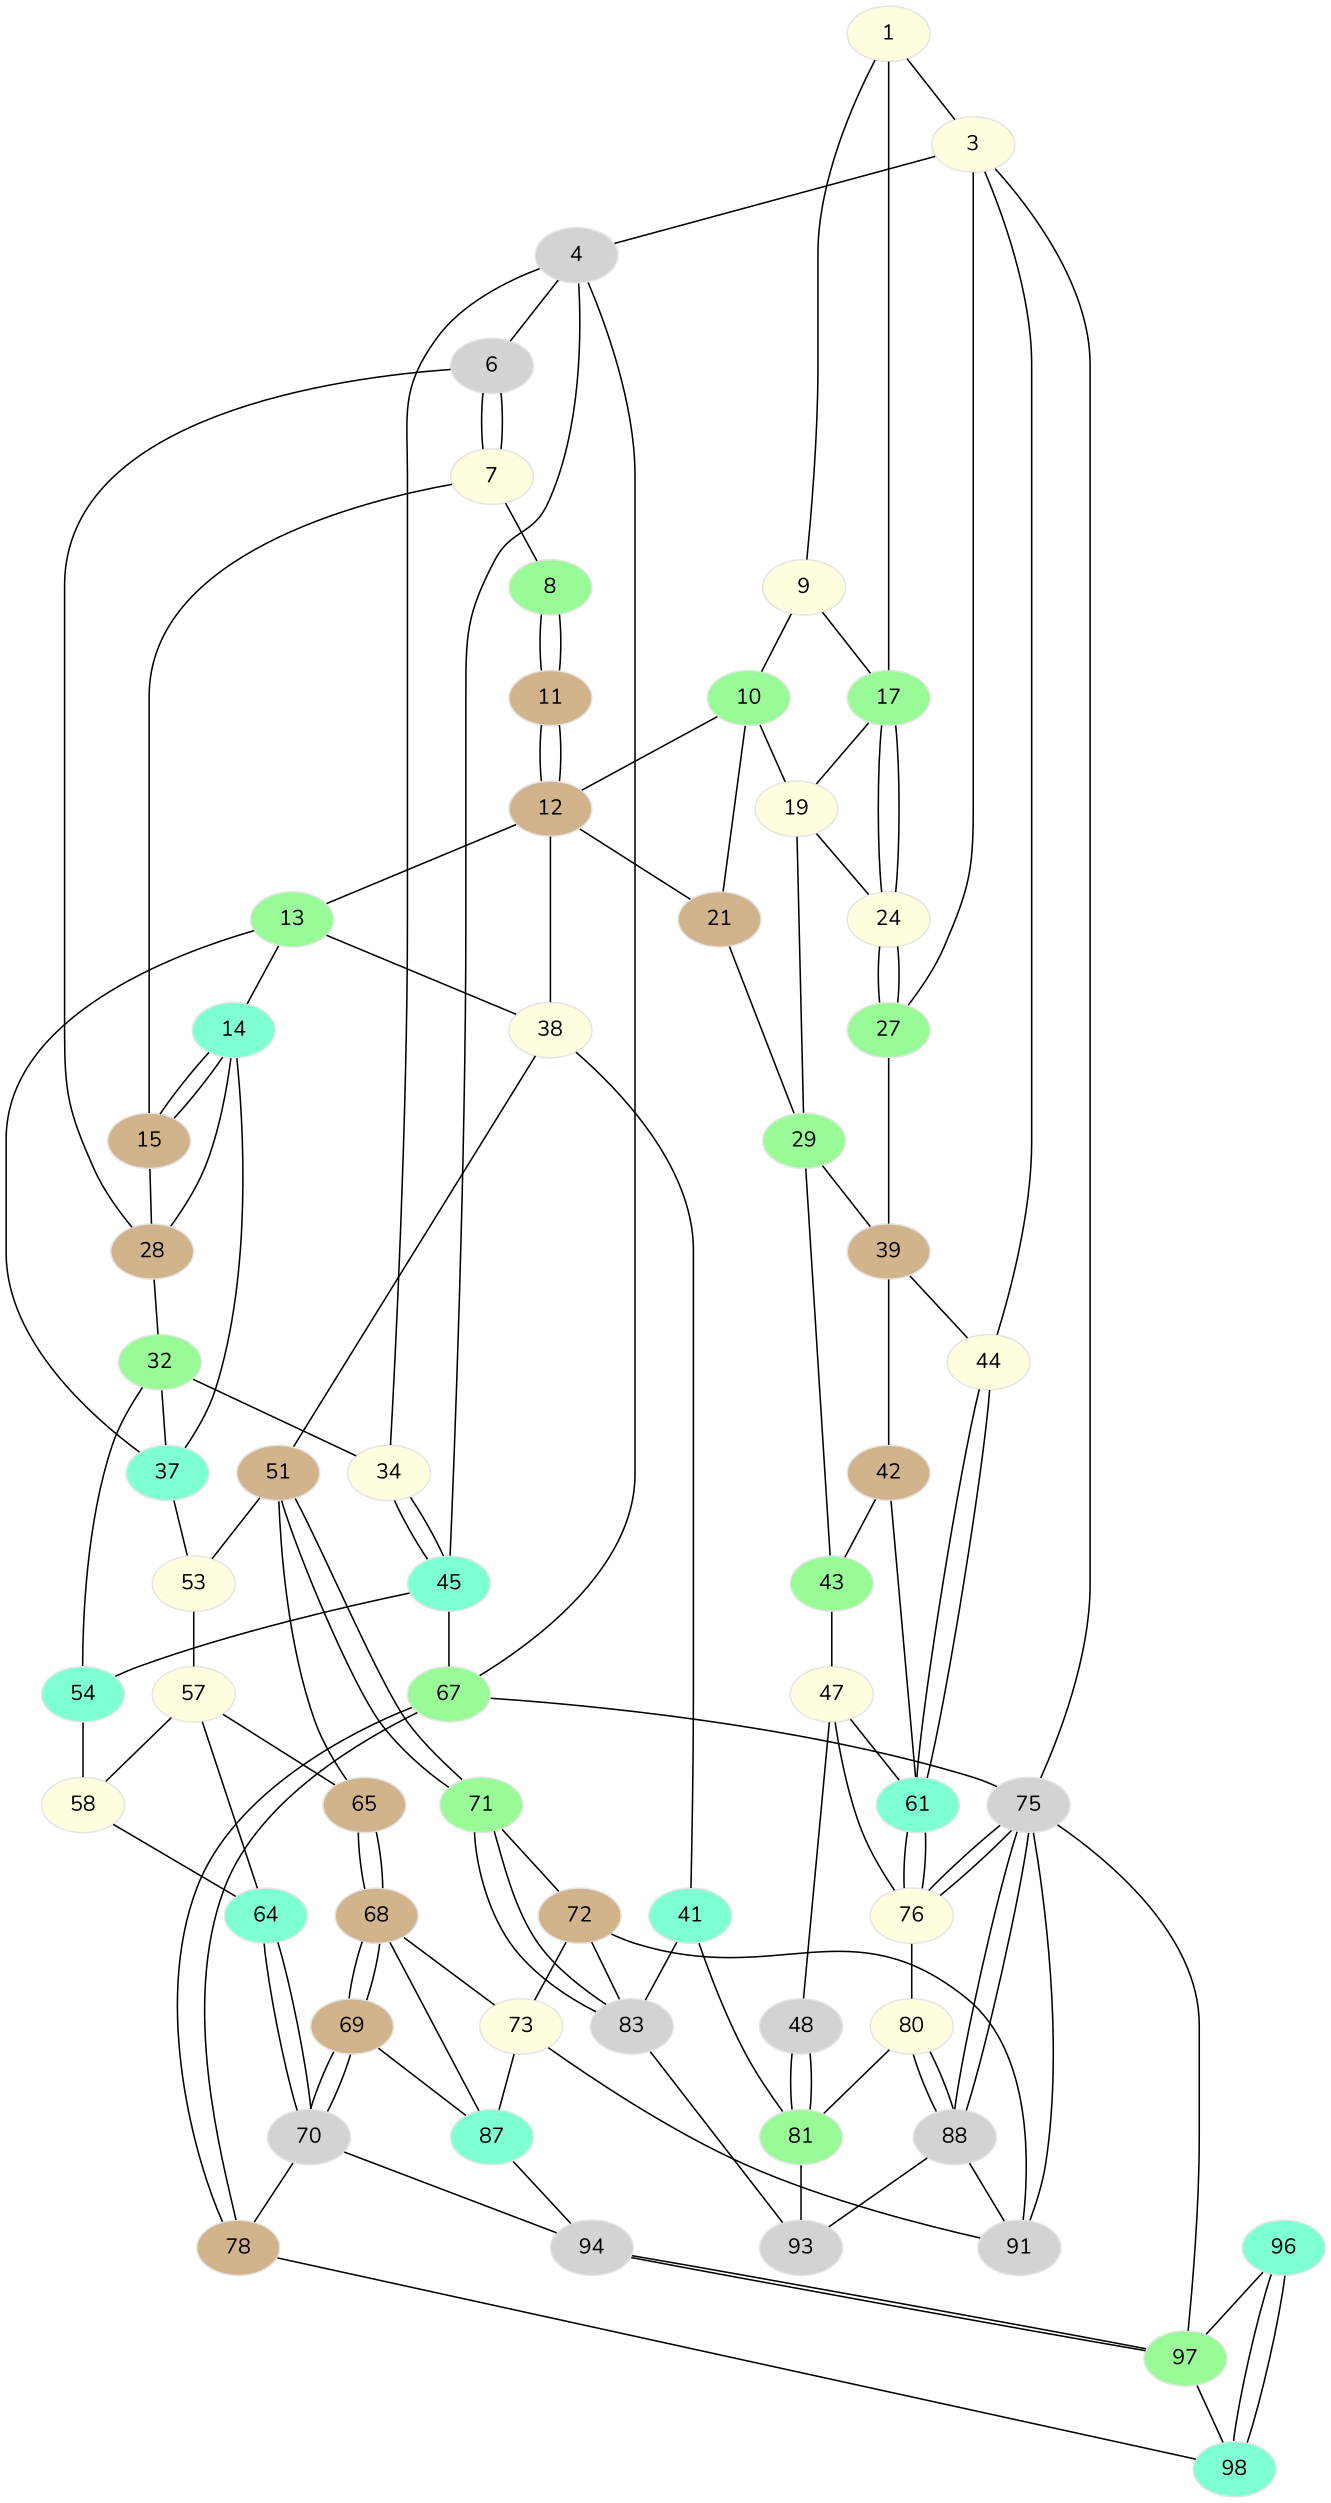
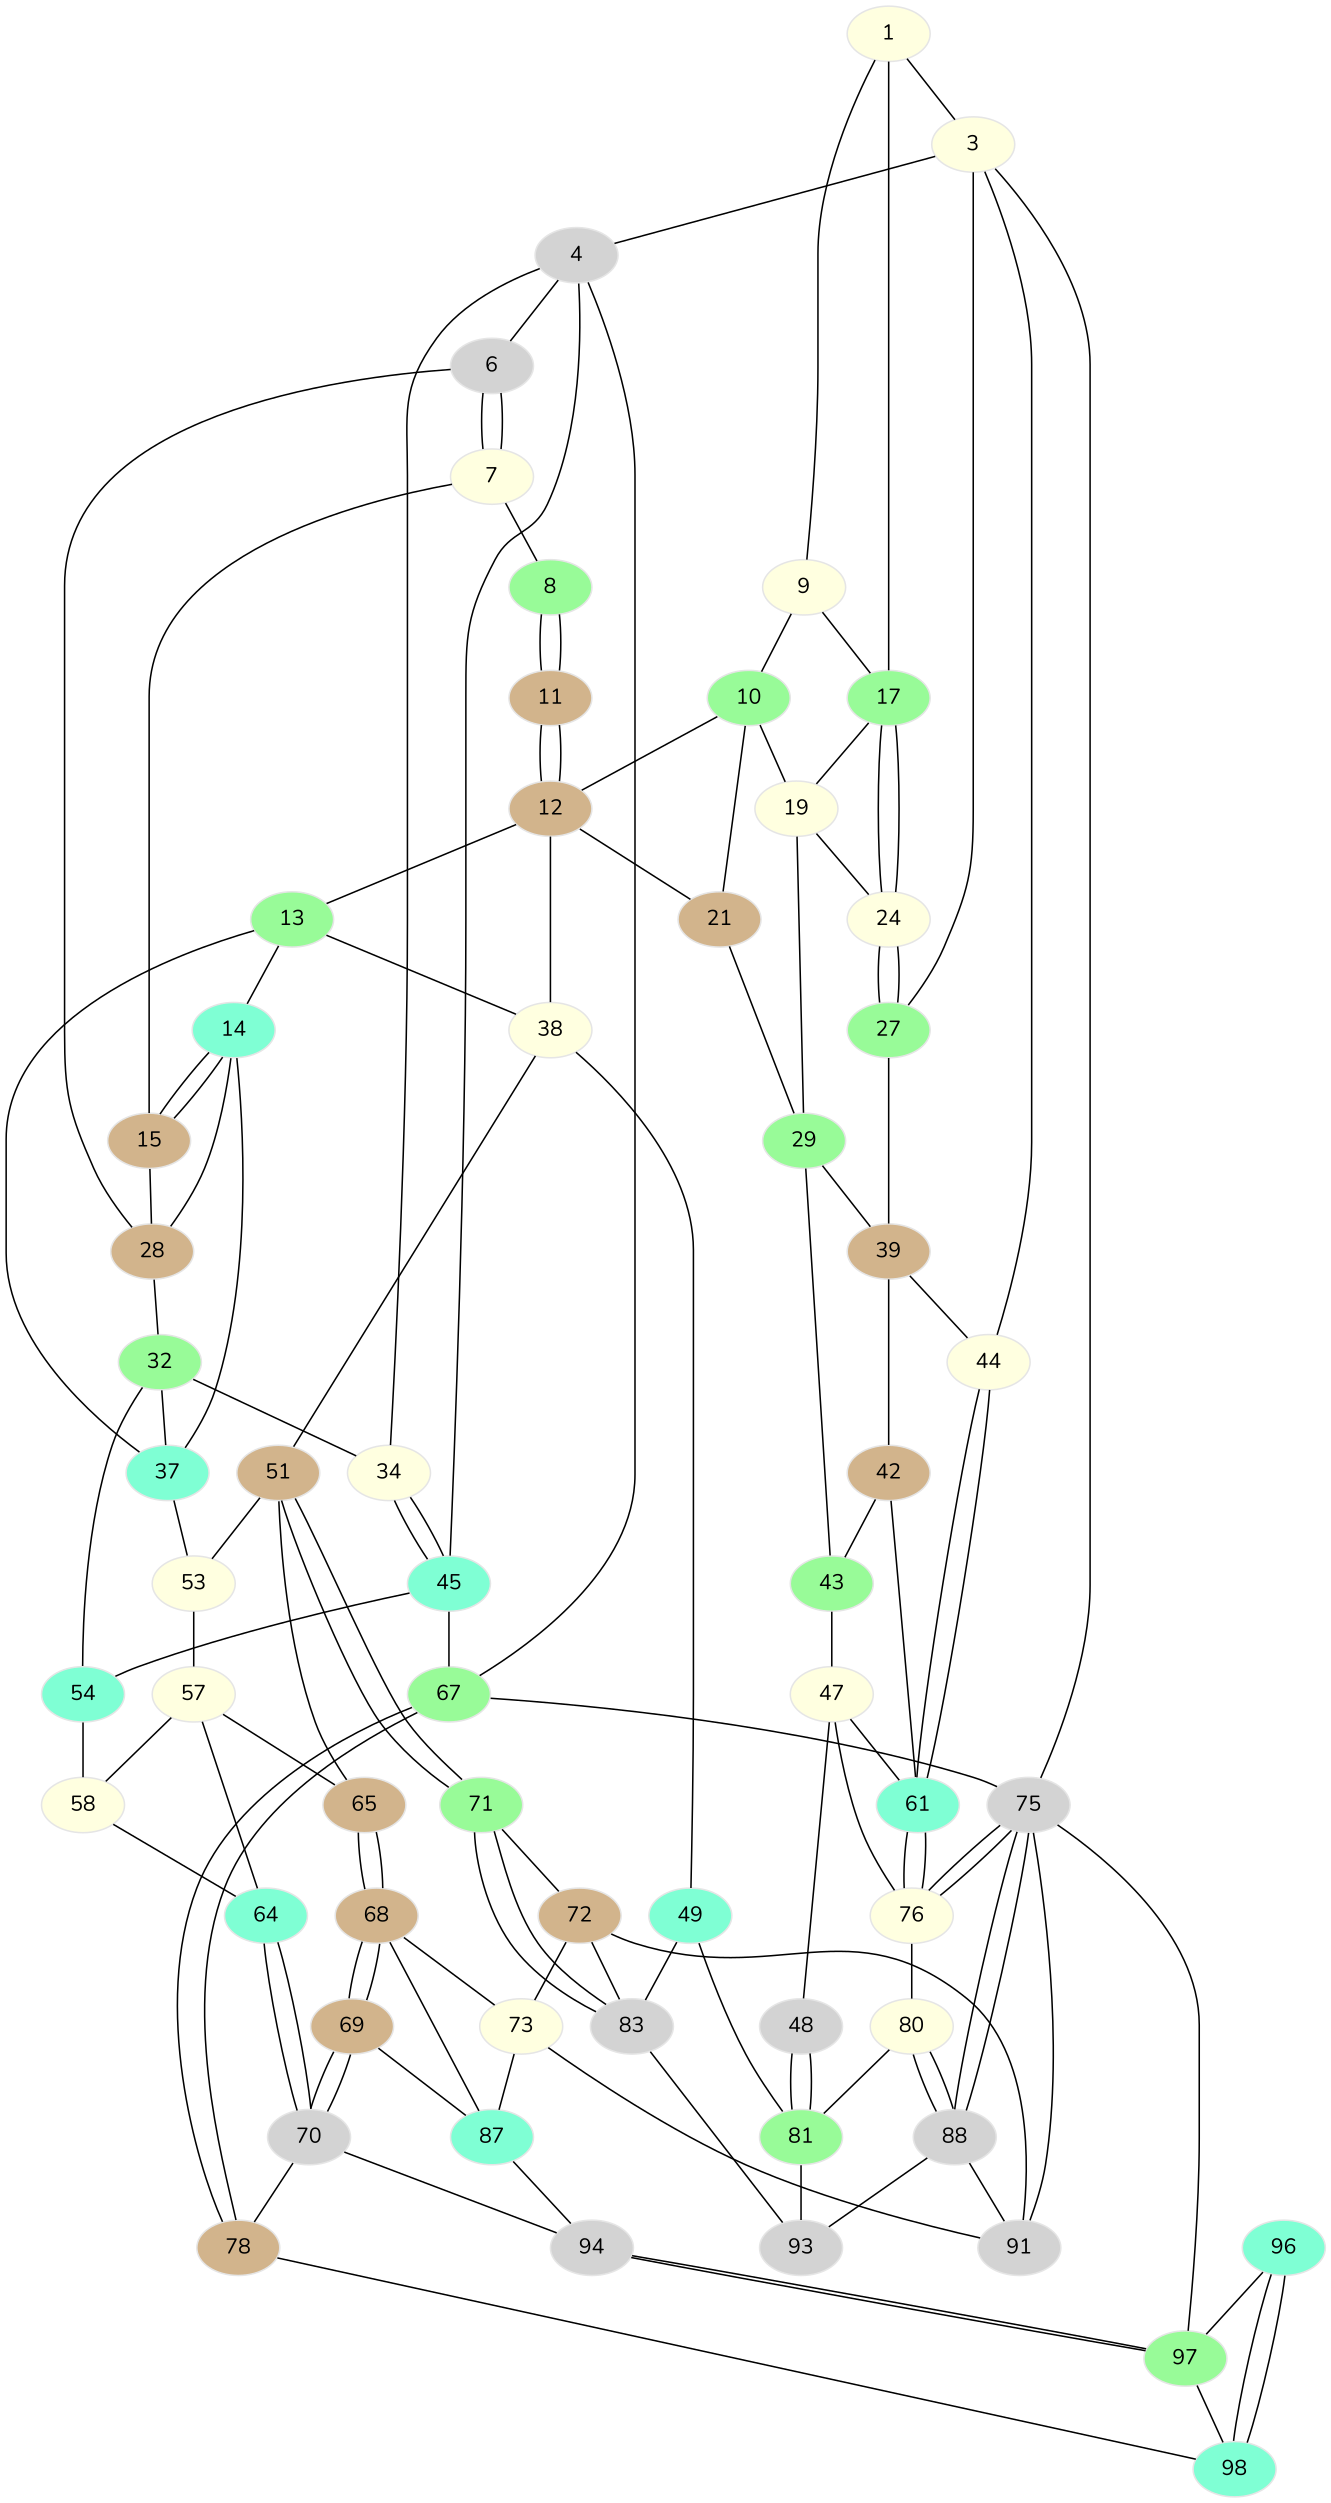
(690, 1916) -> (690, 1916)
